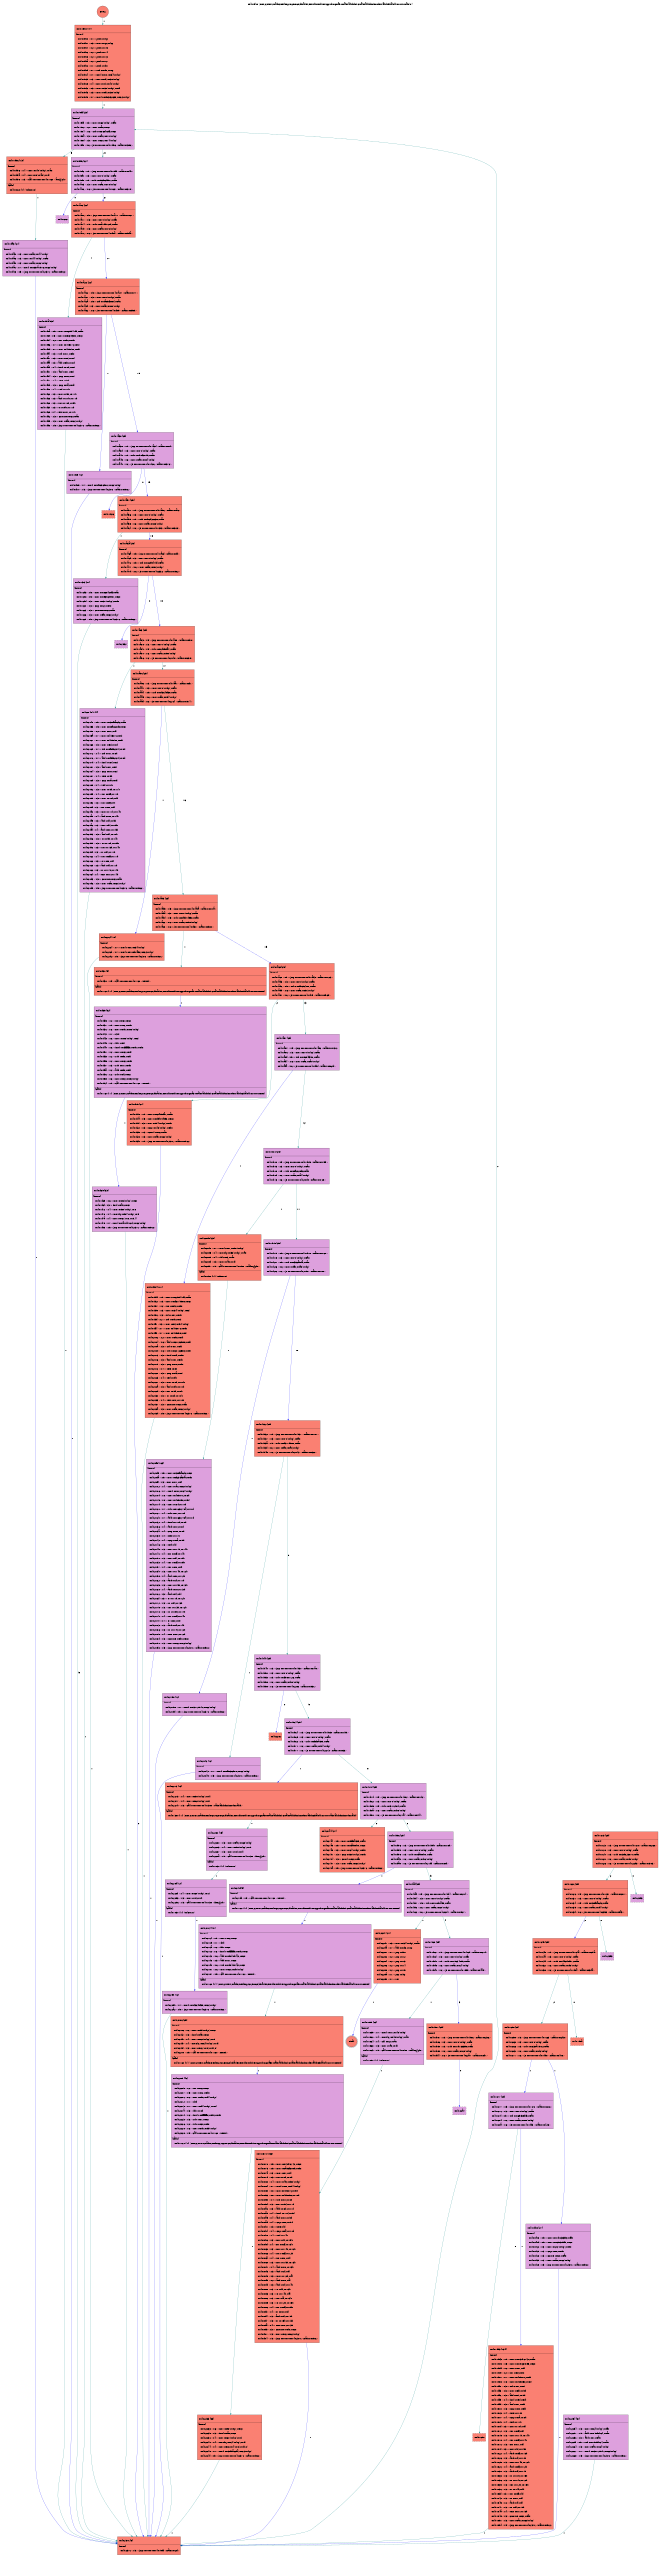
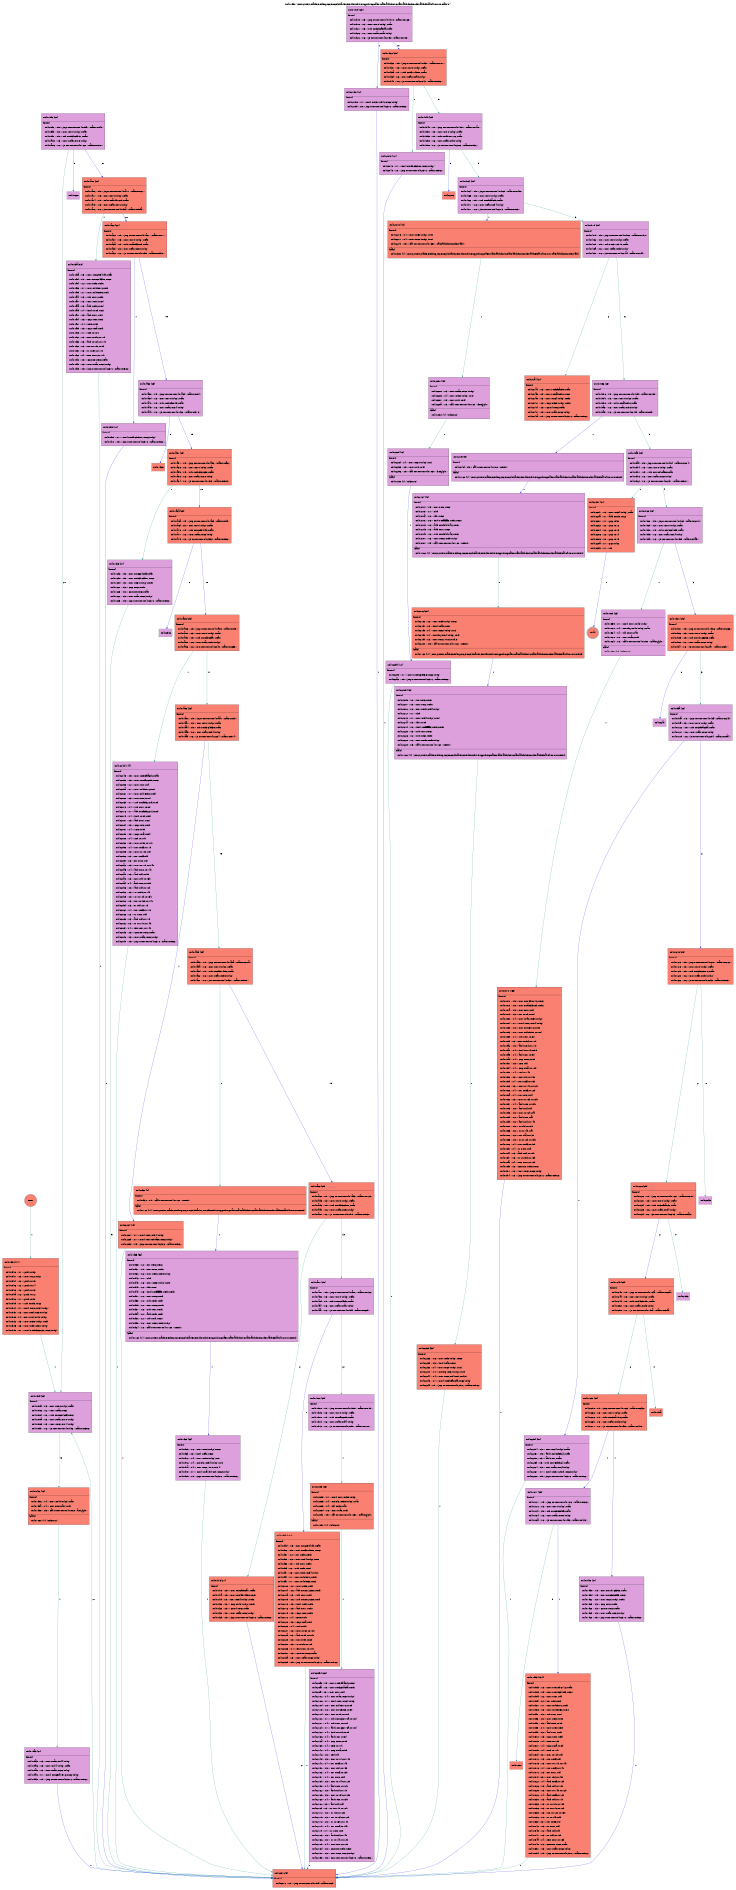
(103, 12) -> (31, 1200)
(103, 153) -> (63, 770)
none -> (701, 723)
(296, 1211) -> none
